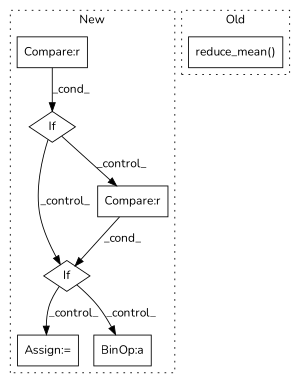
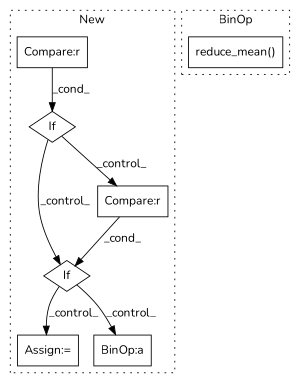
(236, 20) -> (236, 20)
